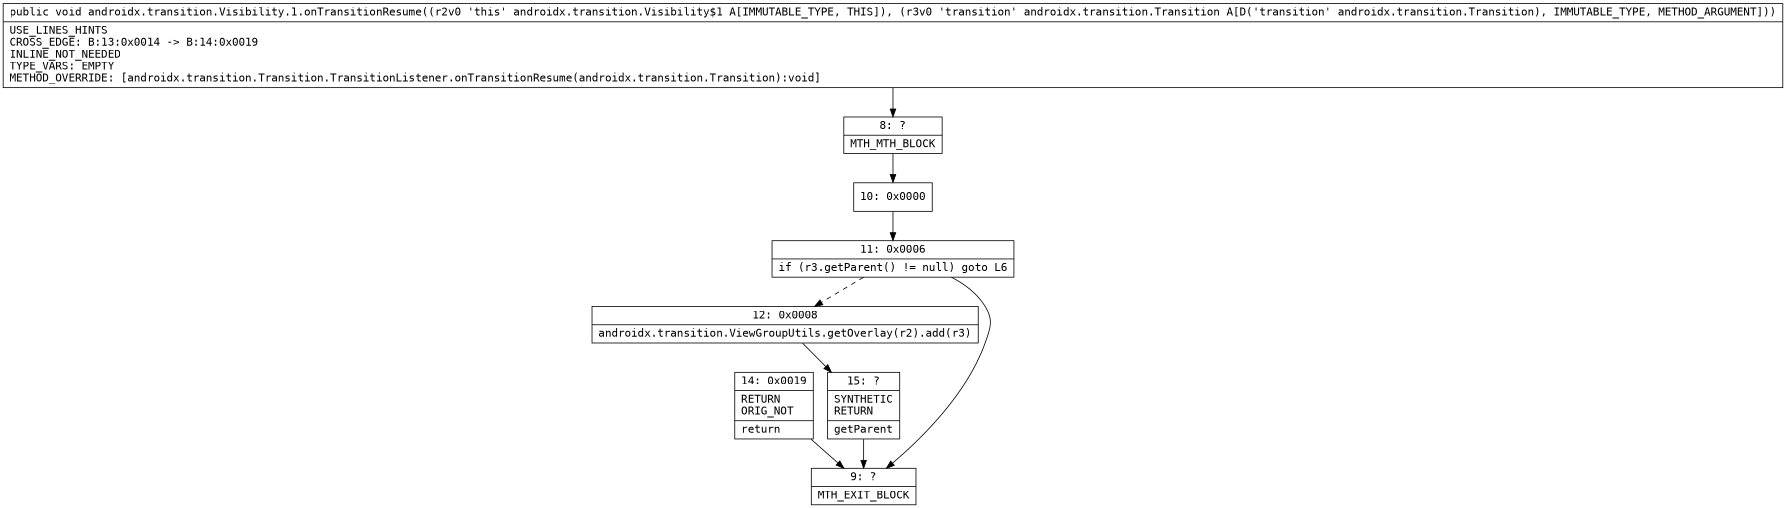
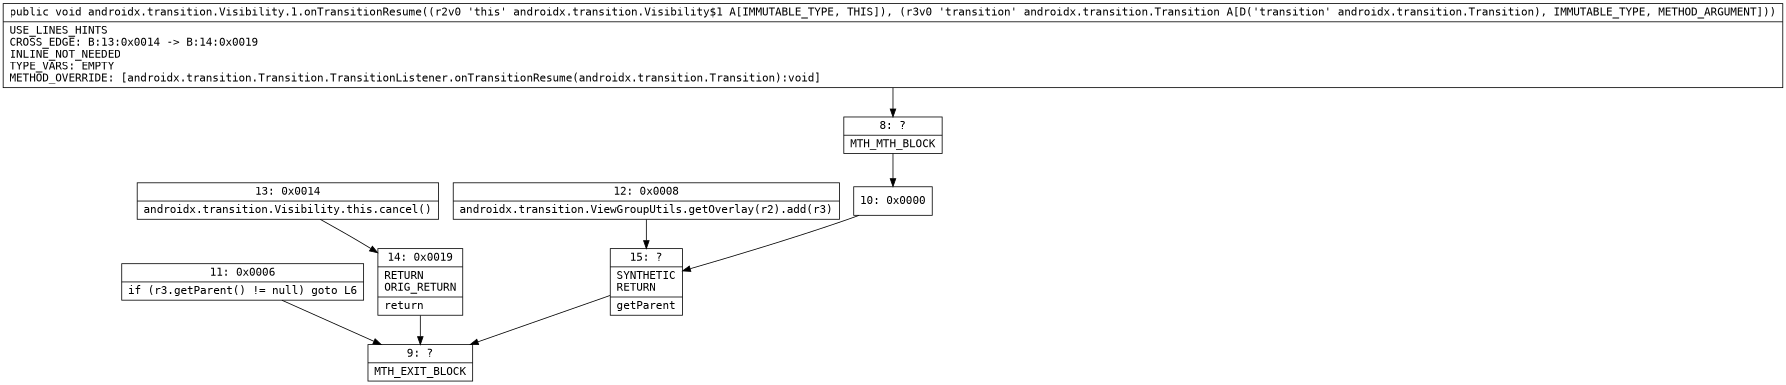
none -> (288, 201)
(893, 222) -> (775, 243)
(843, 290) -> none
(768, 411) -> (420, 287)
